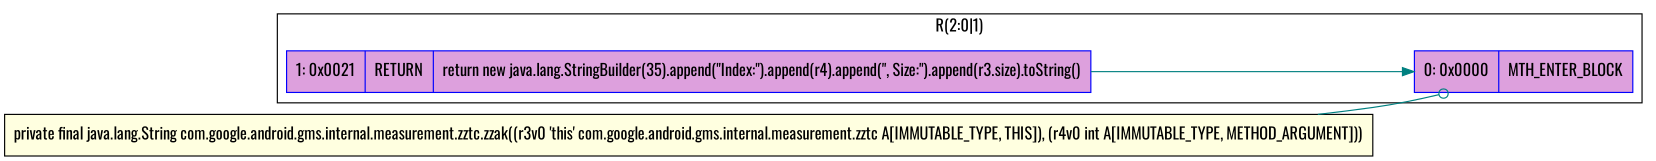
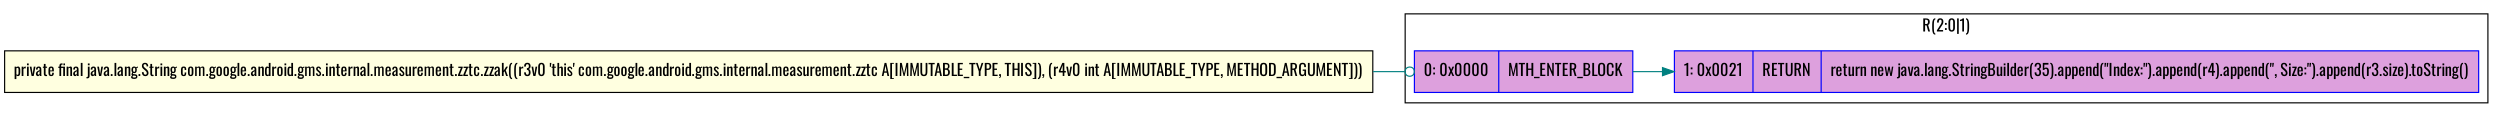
(1246, 72) -> (1648, 72)
